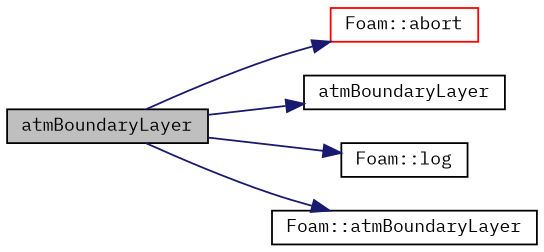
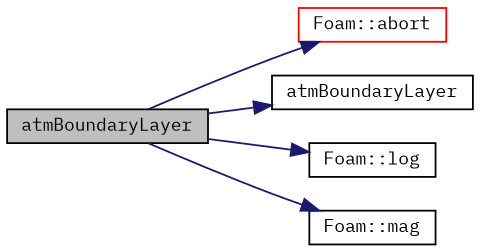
(404, 228) -> (372, 228)
